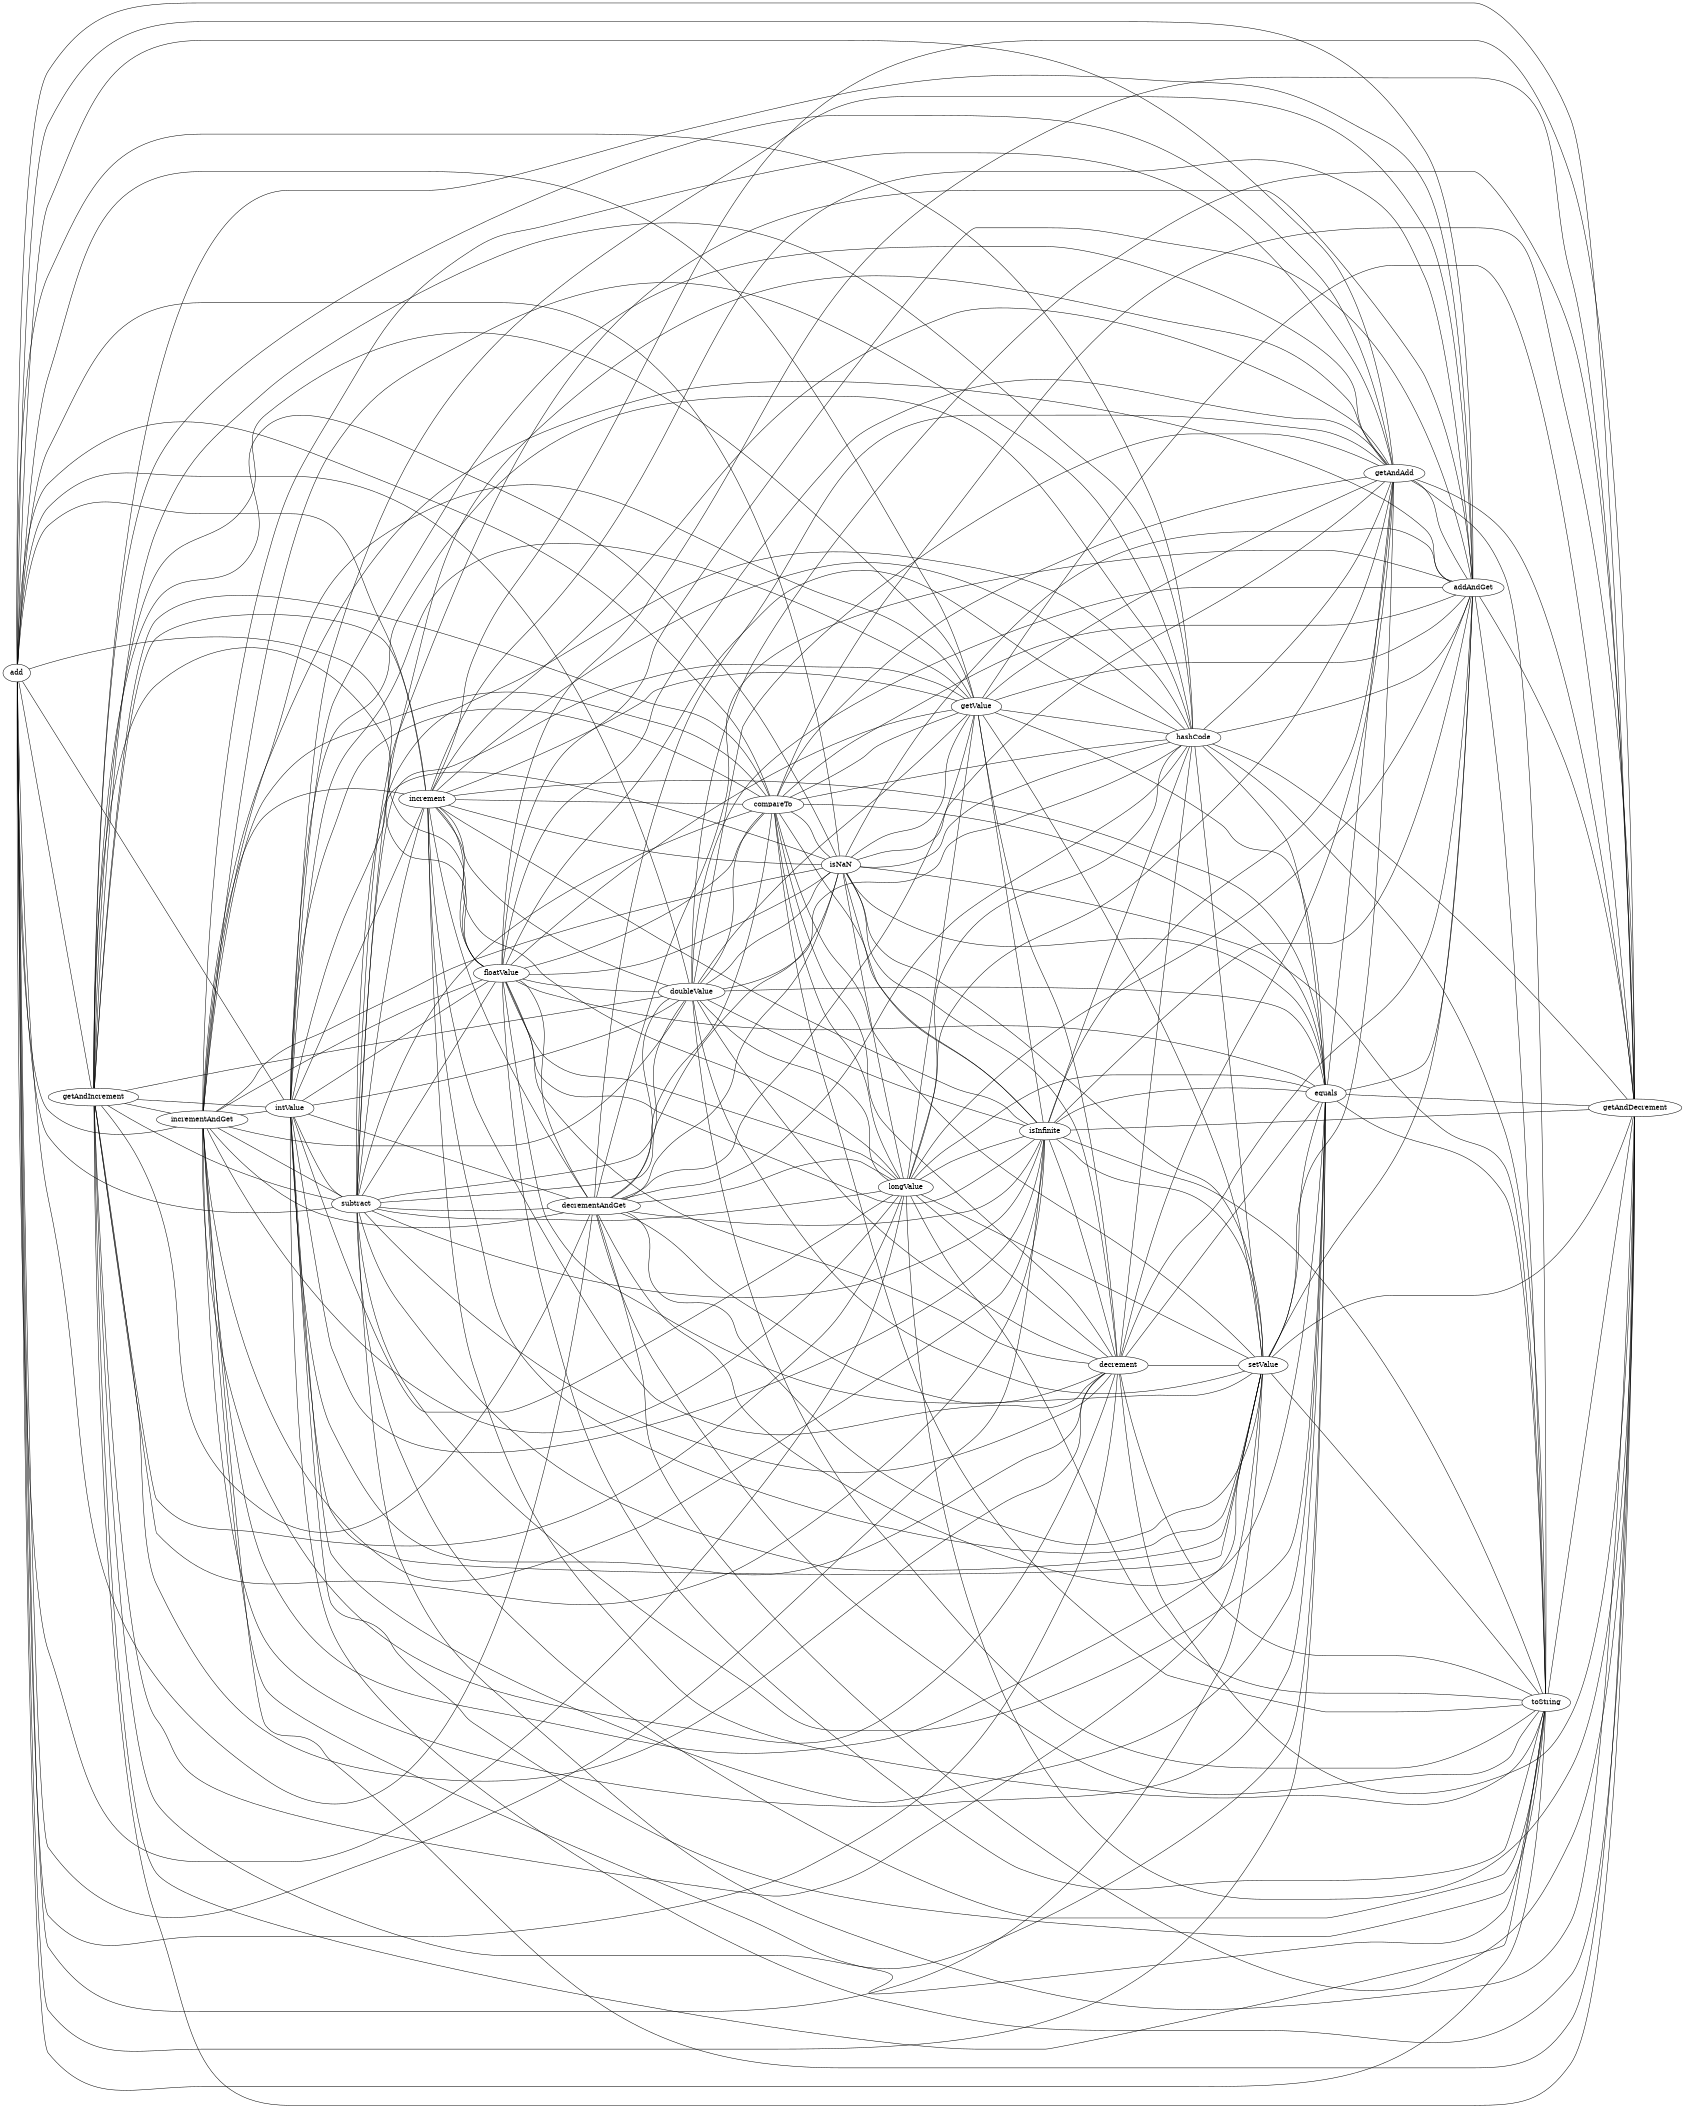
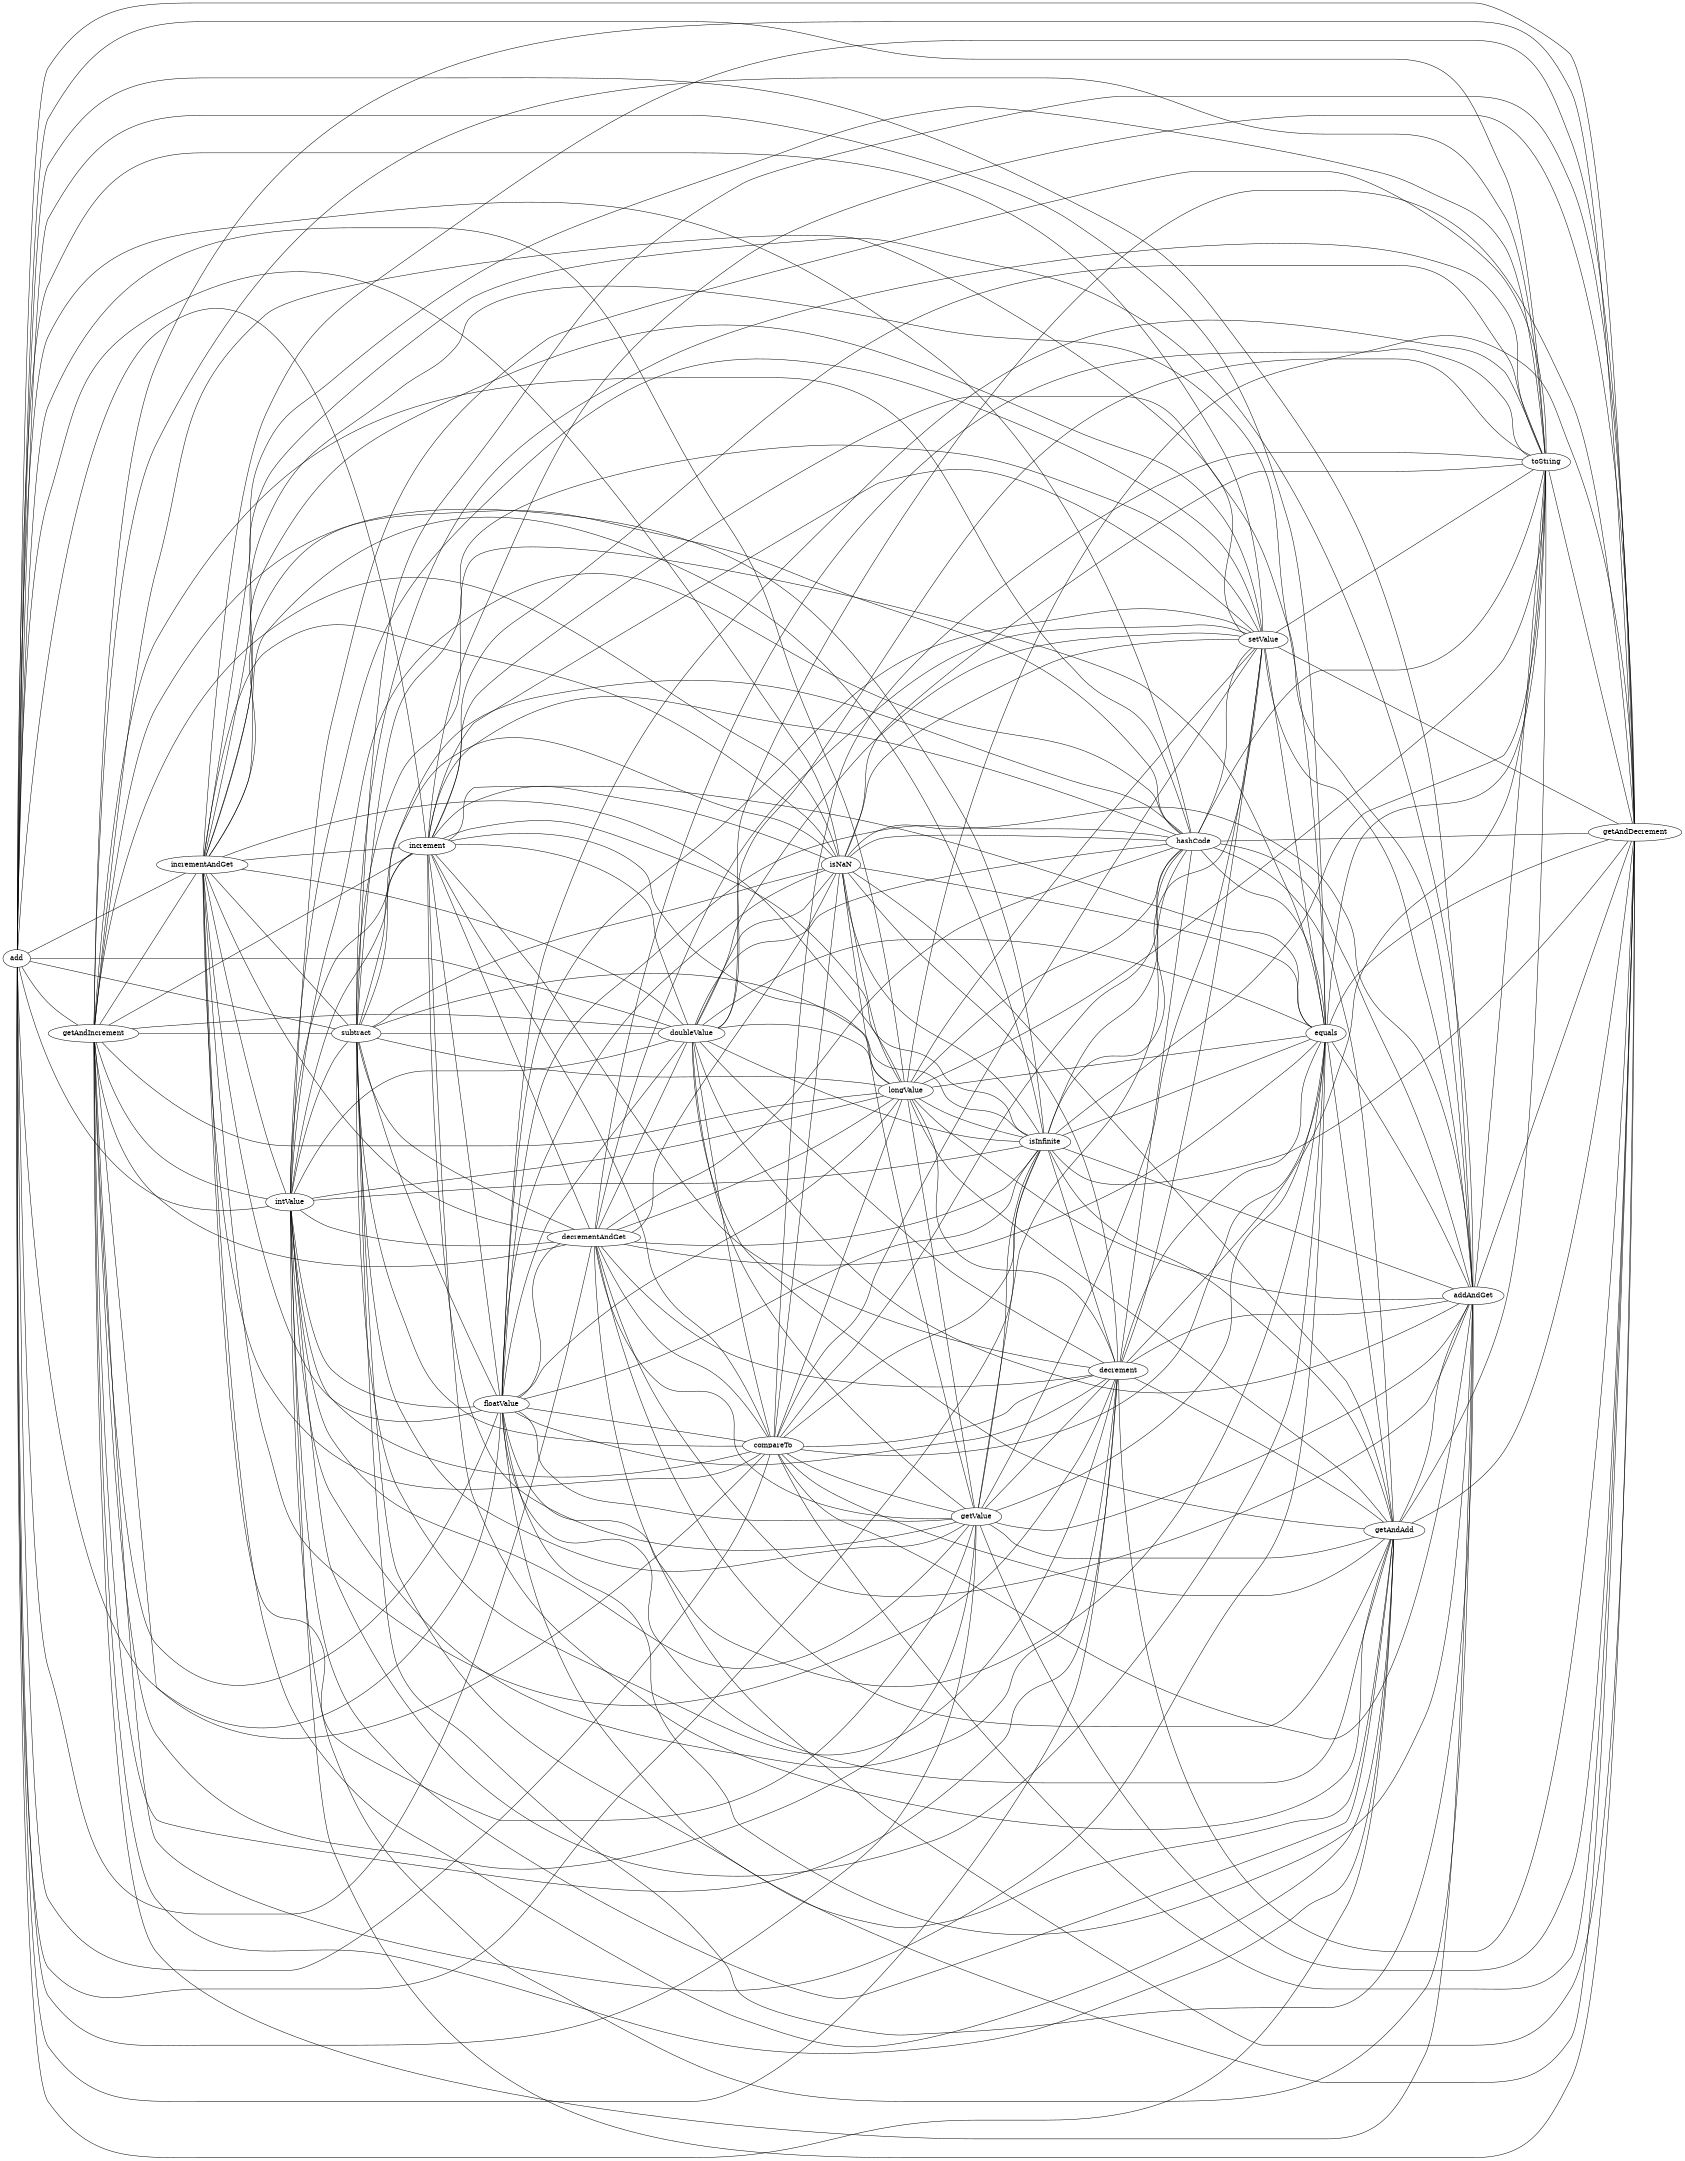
(1372, 929) -> none
